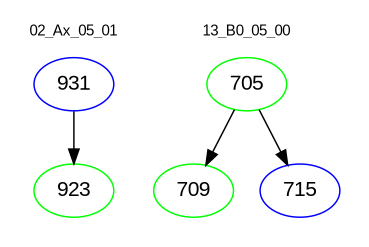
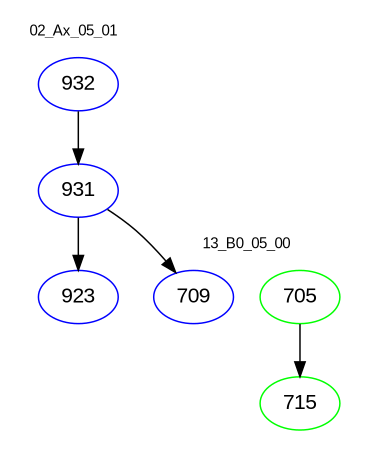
none -> (78, 84)
(224, 131) -> (151, 245)
(74, 191) -> (78, 297)
(194, 191) -> (194, 297)
(300, 191) -> (300, 403)
